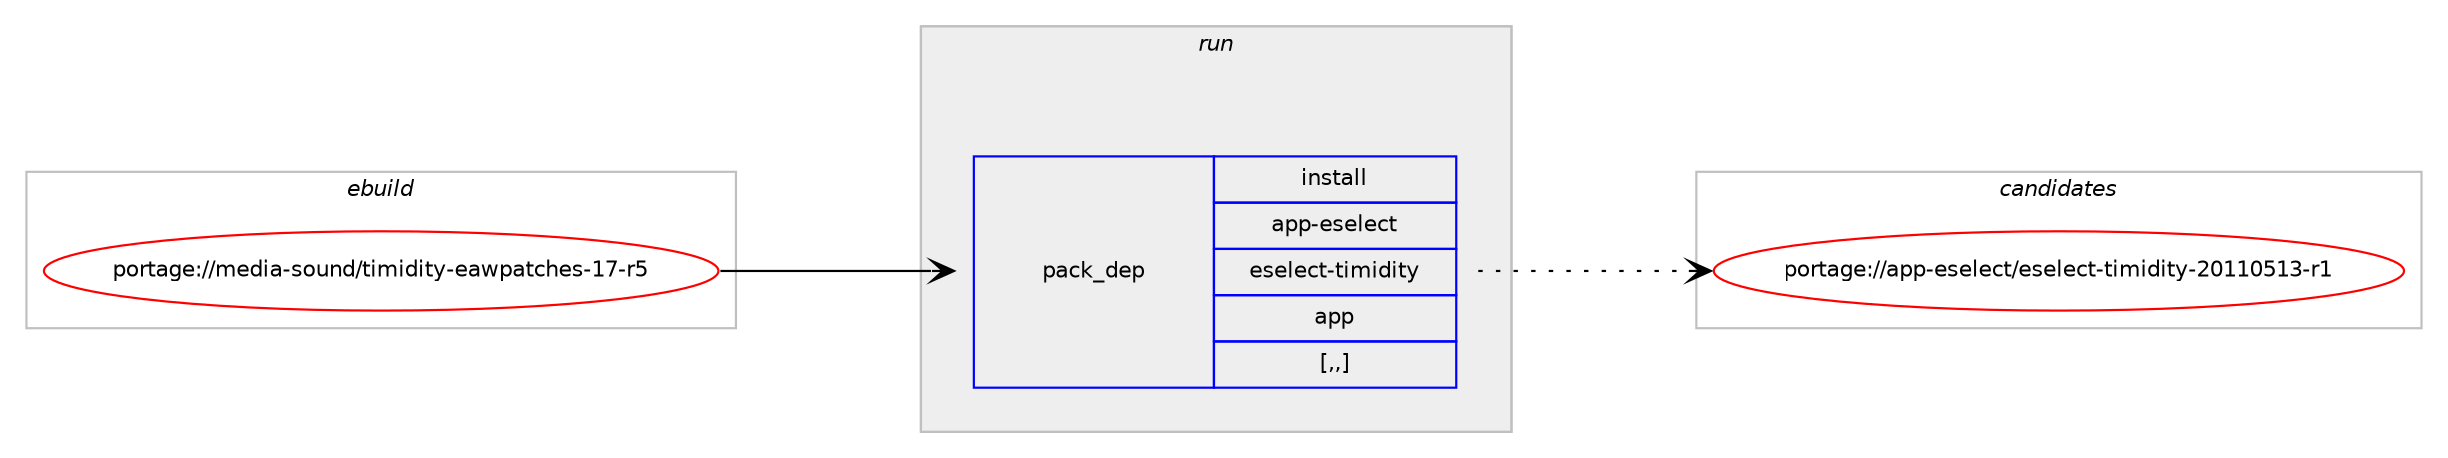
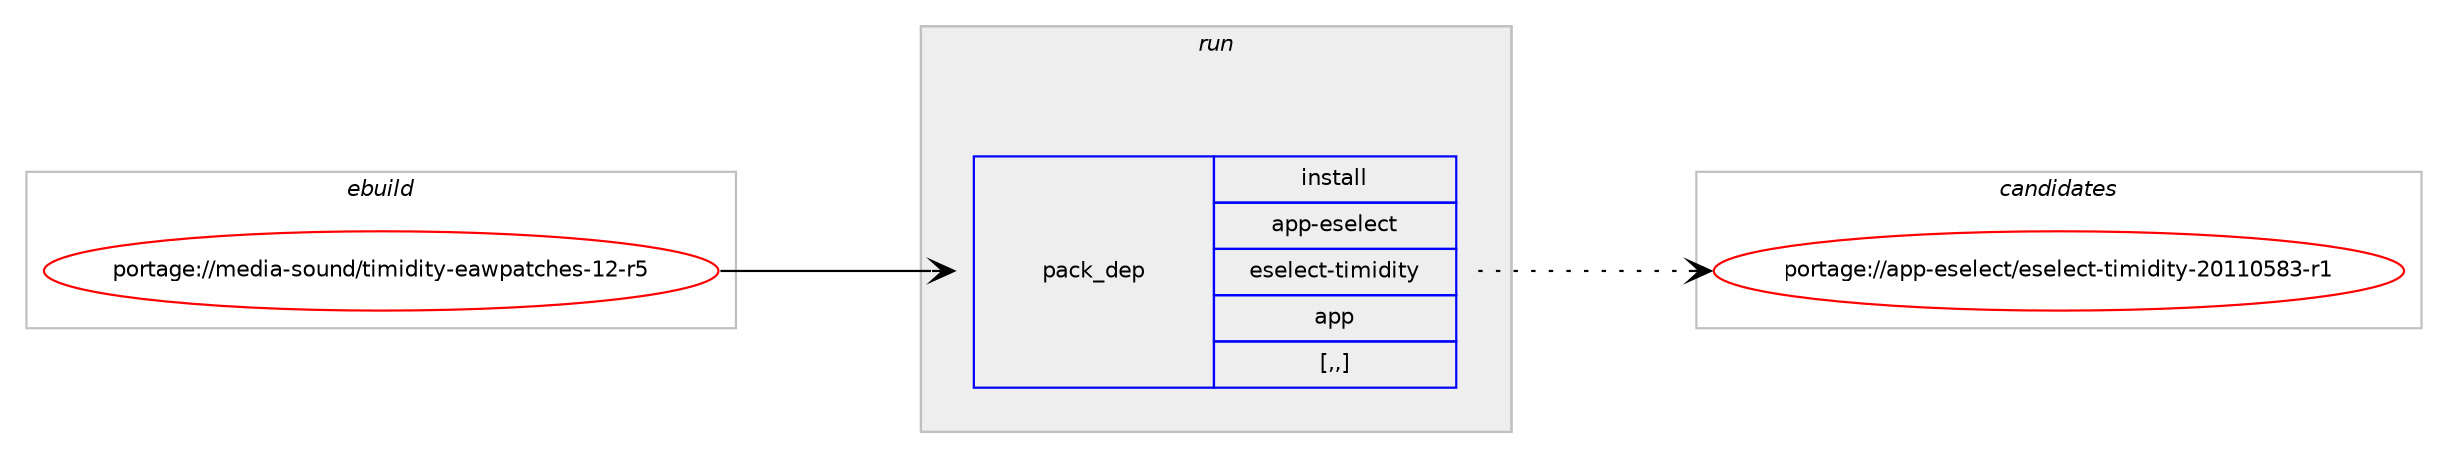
(381, 271) -> (381, 271)
(2059, 271) -> (2059, 271)
